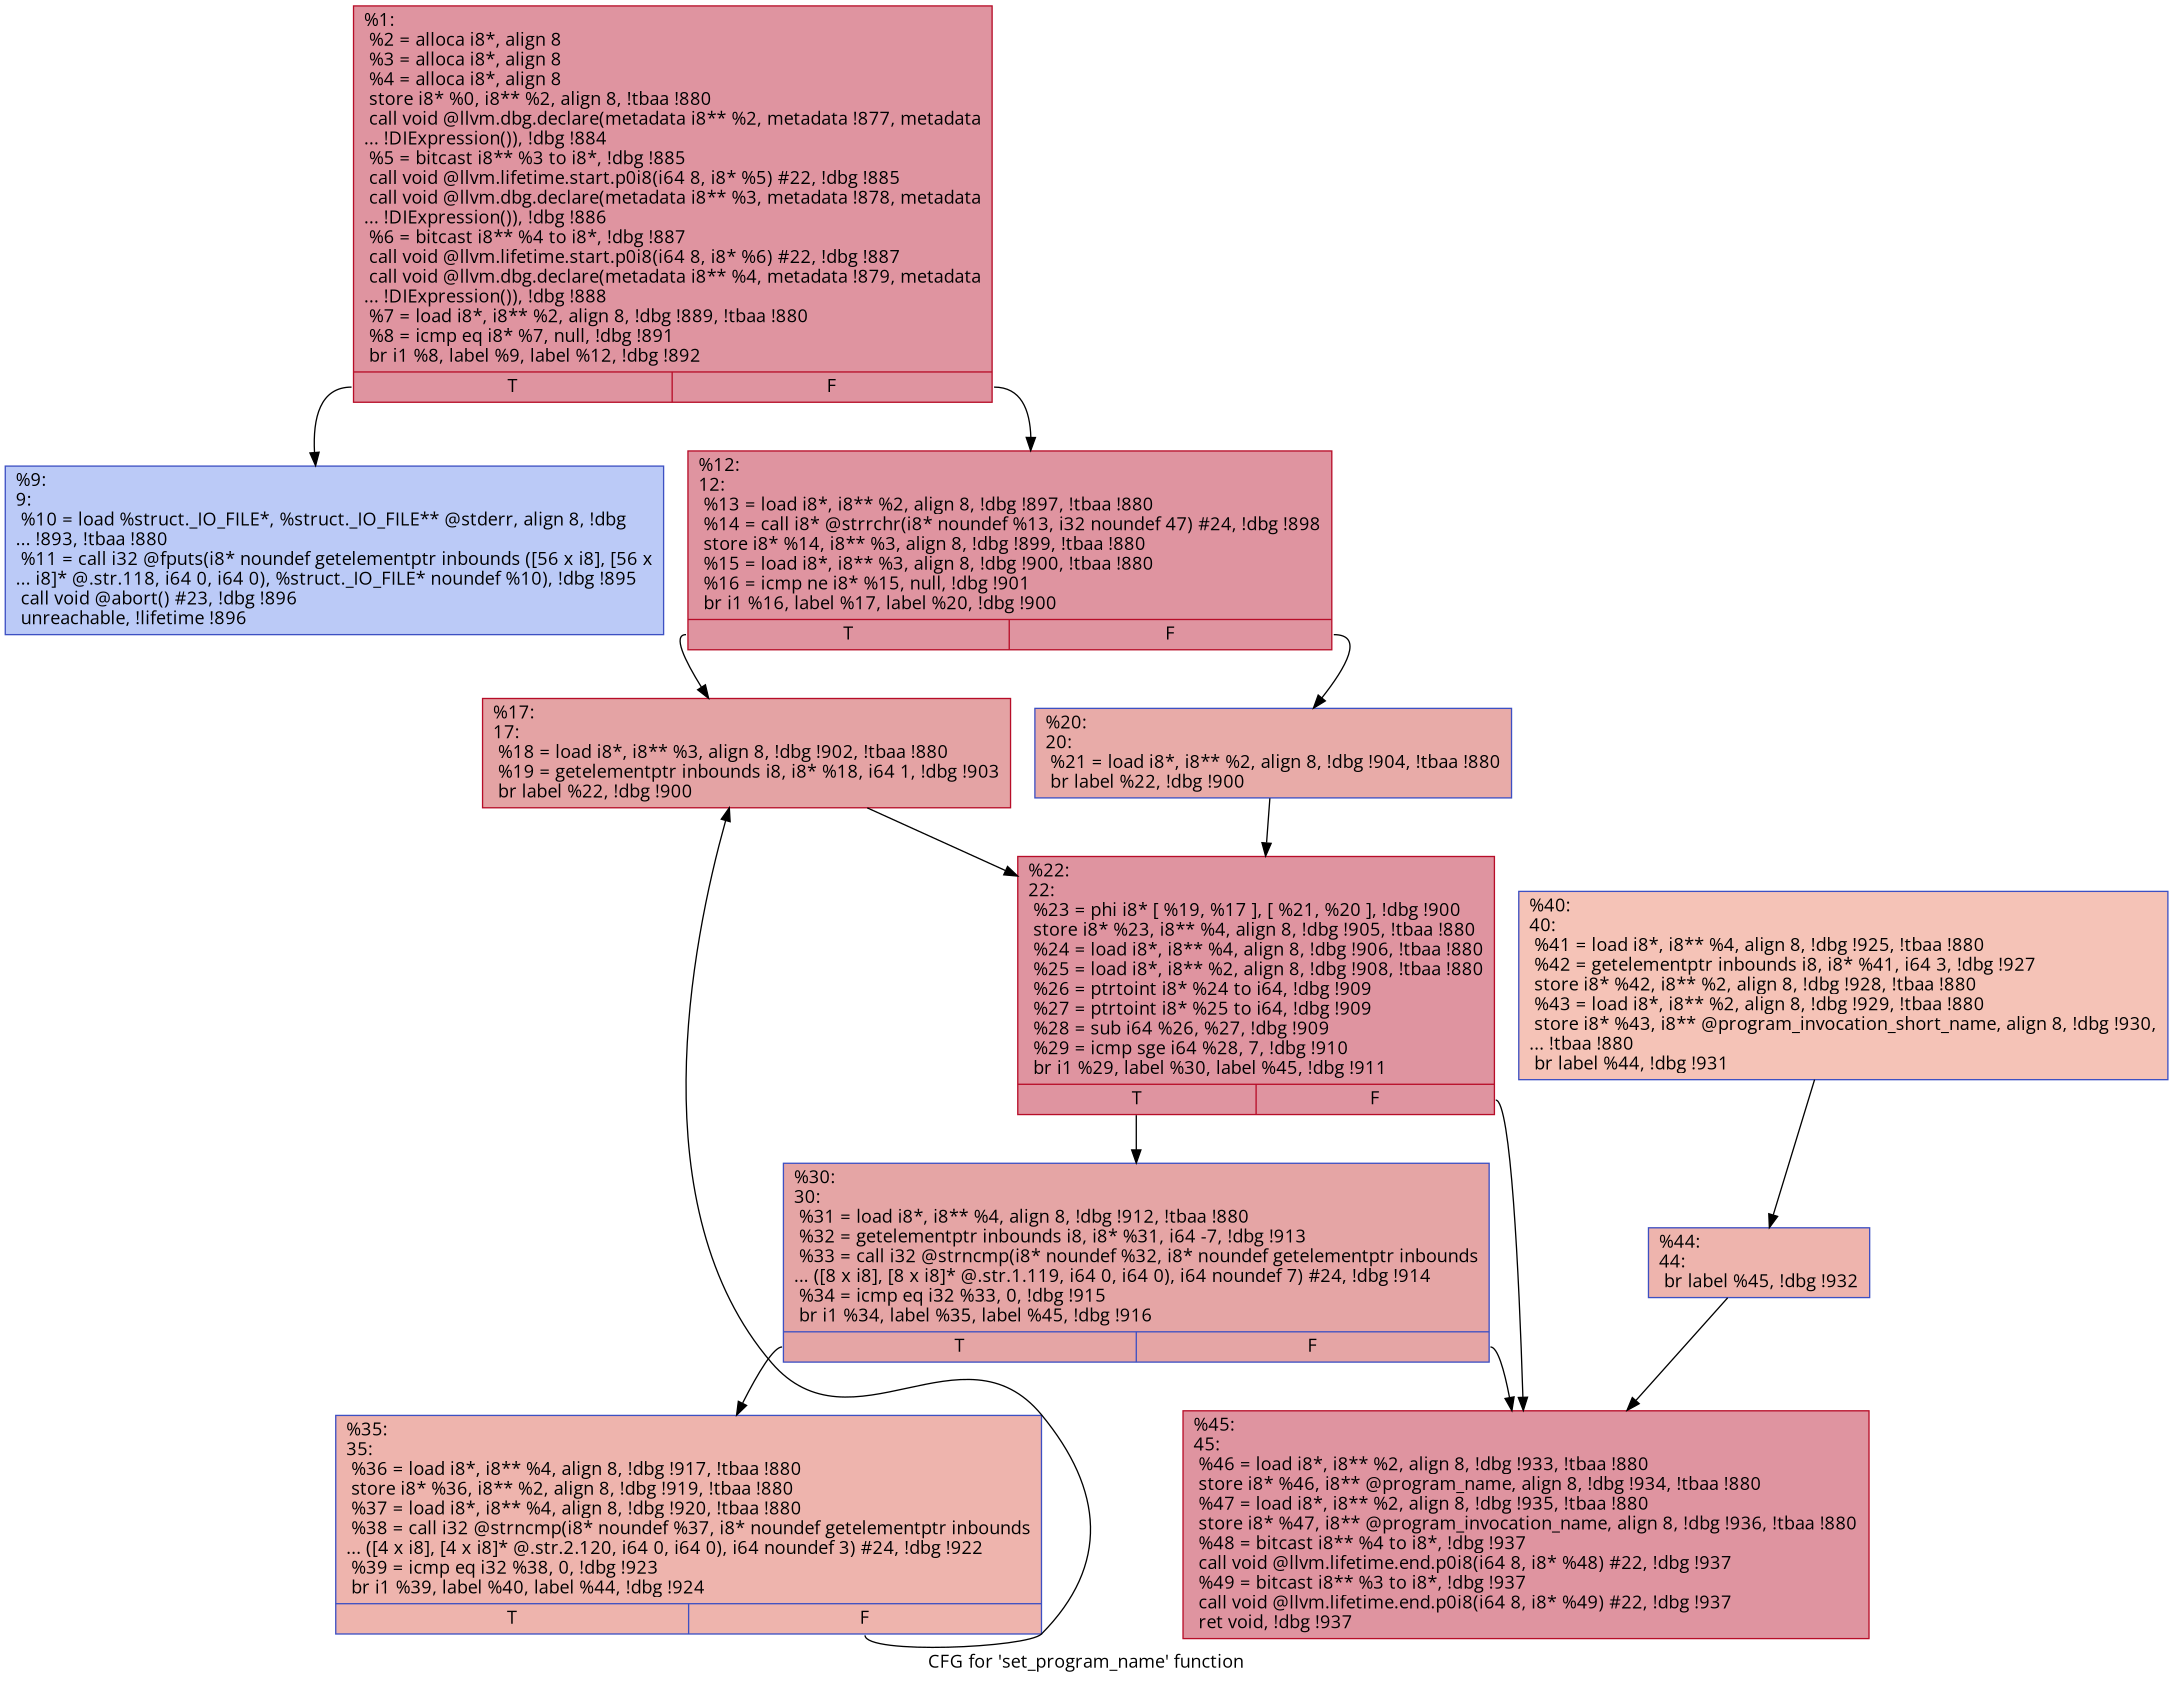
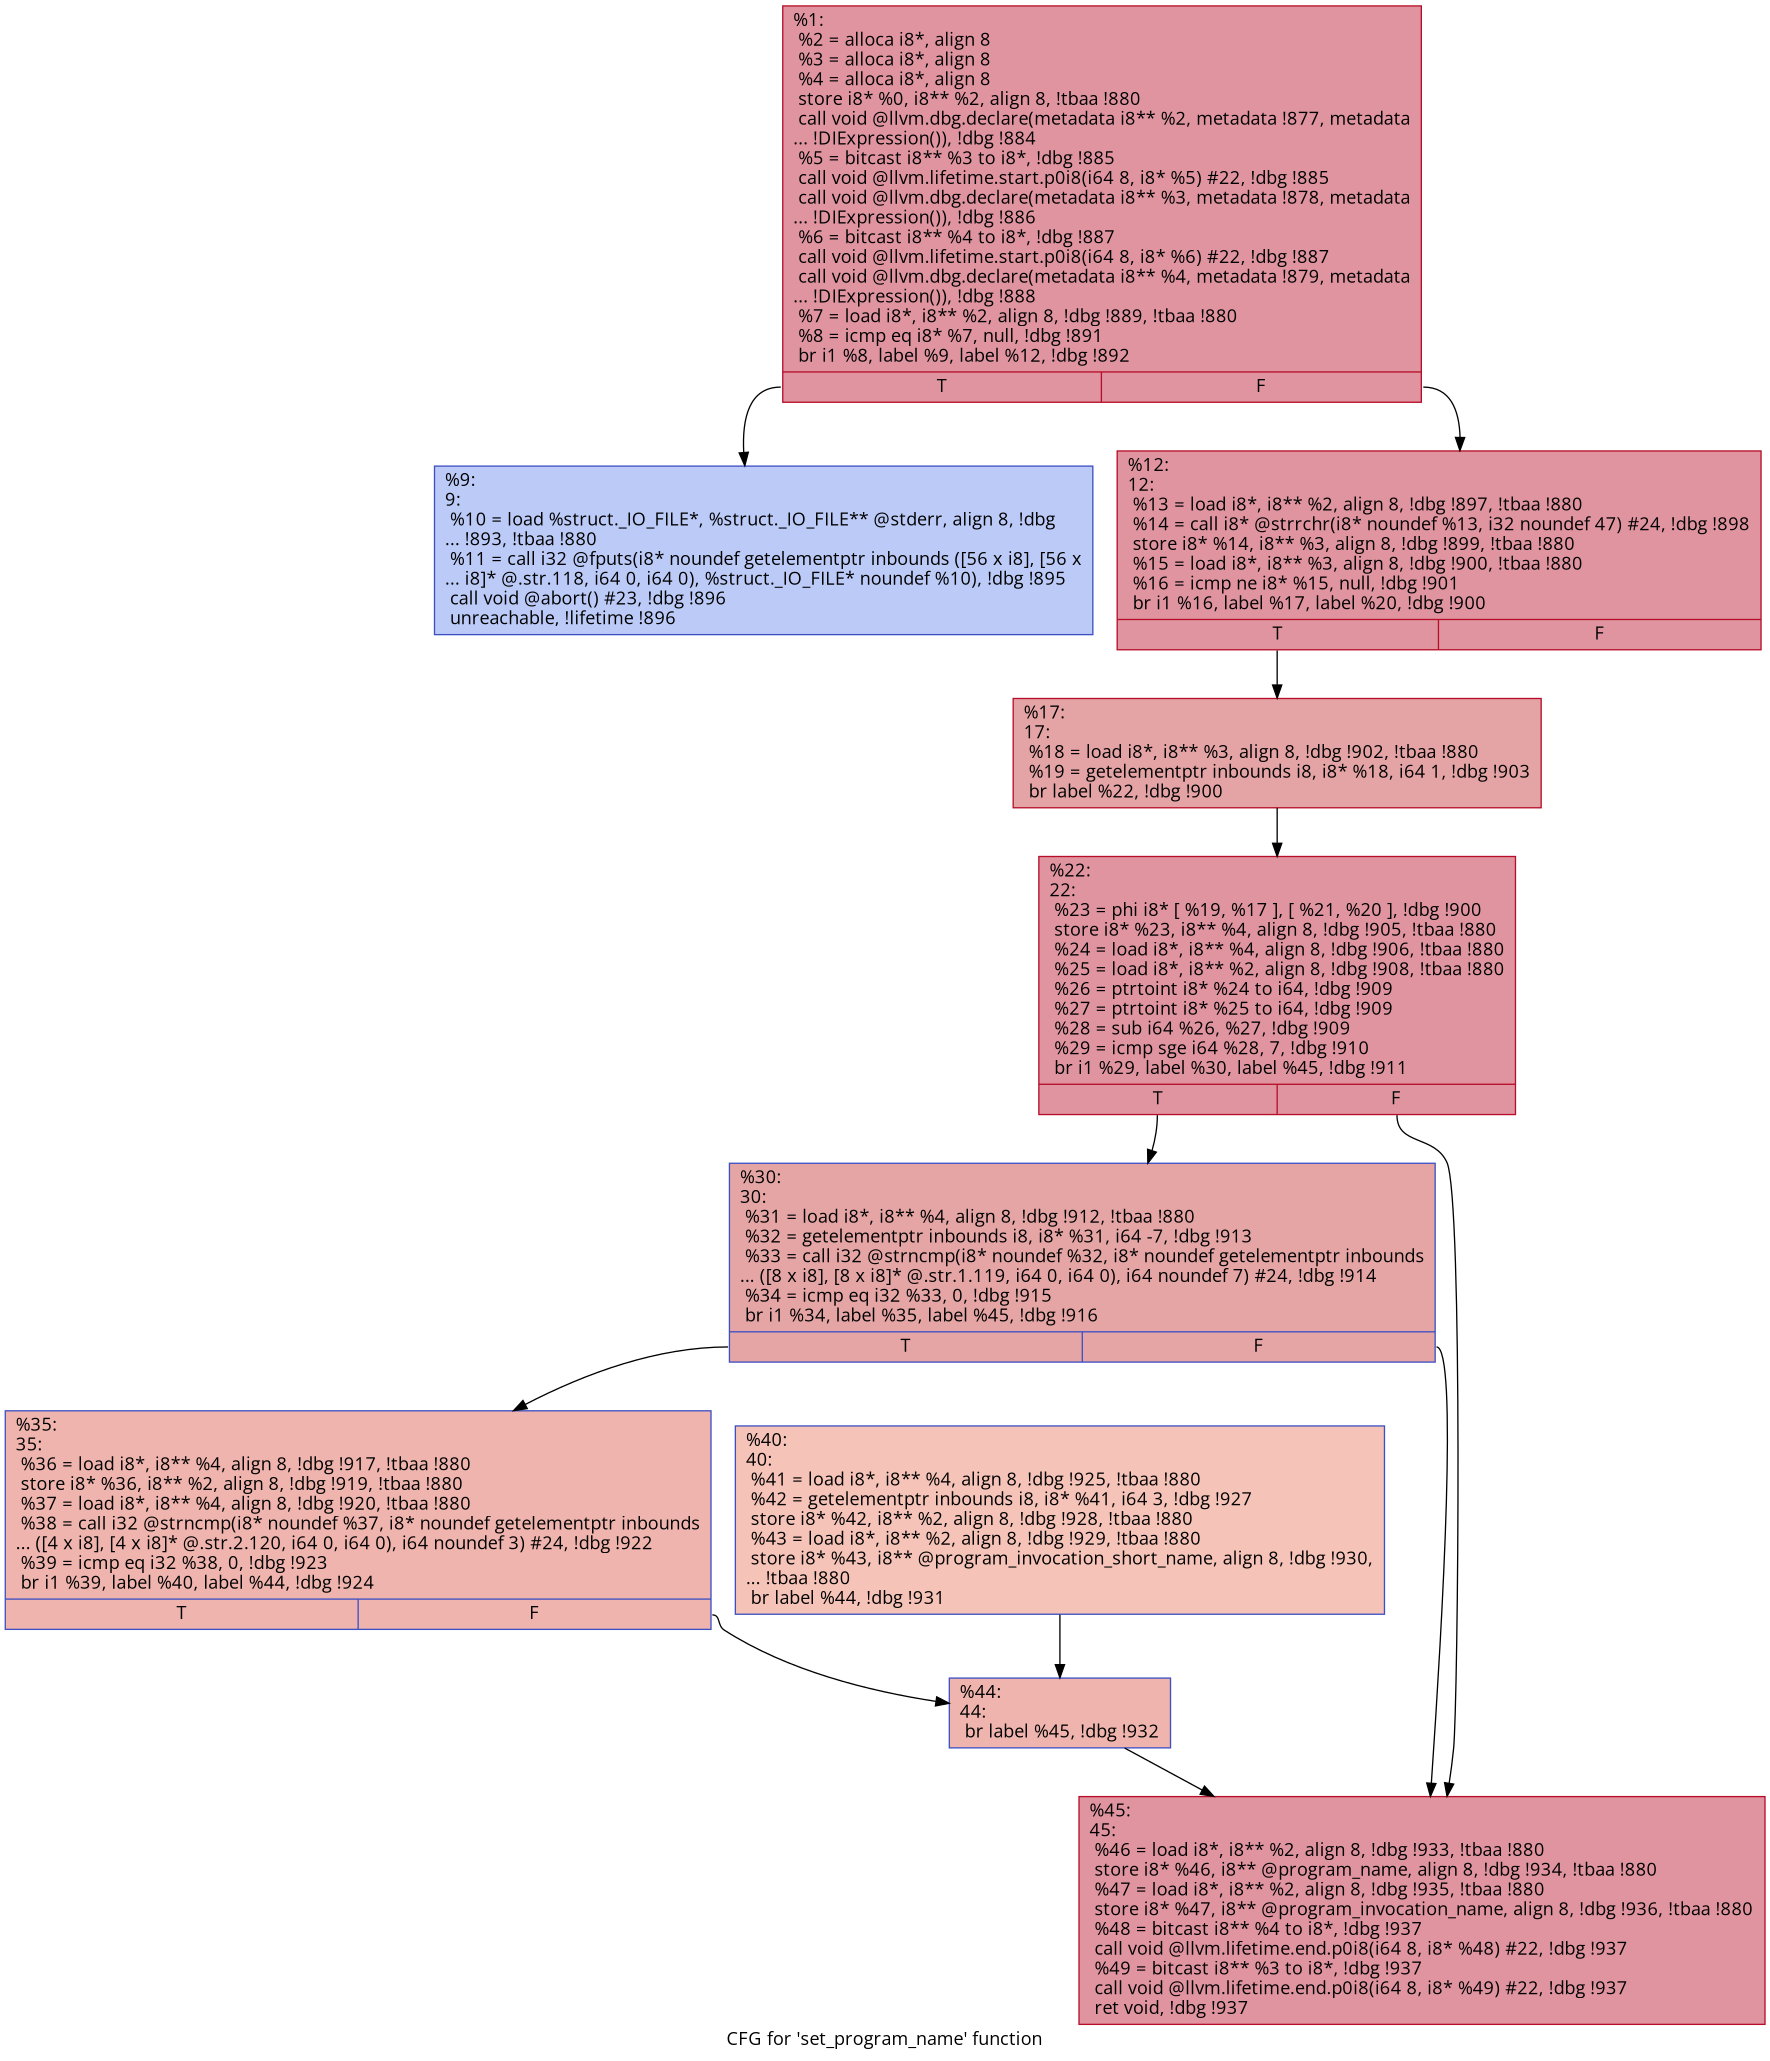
(1273, 753) -> none
(838, 1397) -> (817, 1673)
